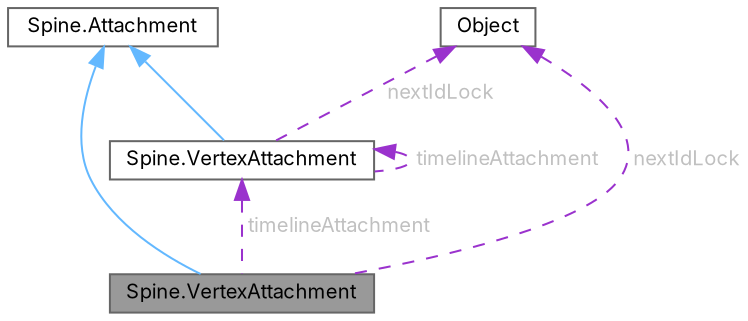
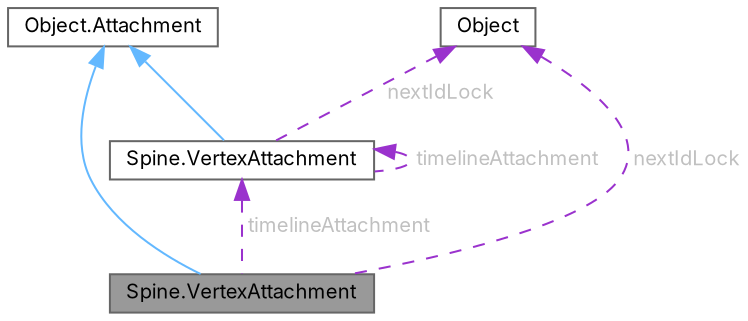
(113, 27) -> (113, 27)
